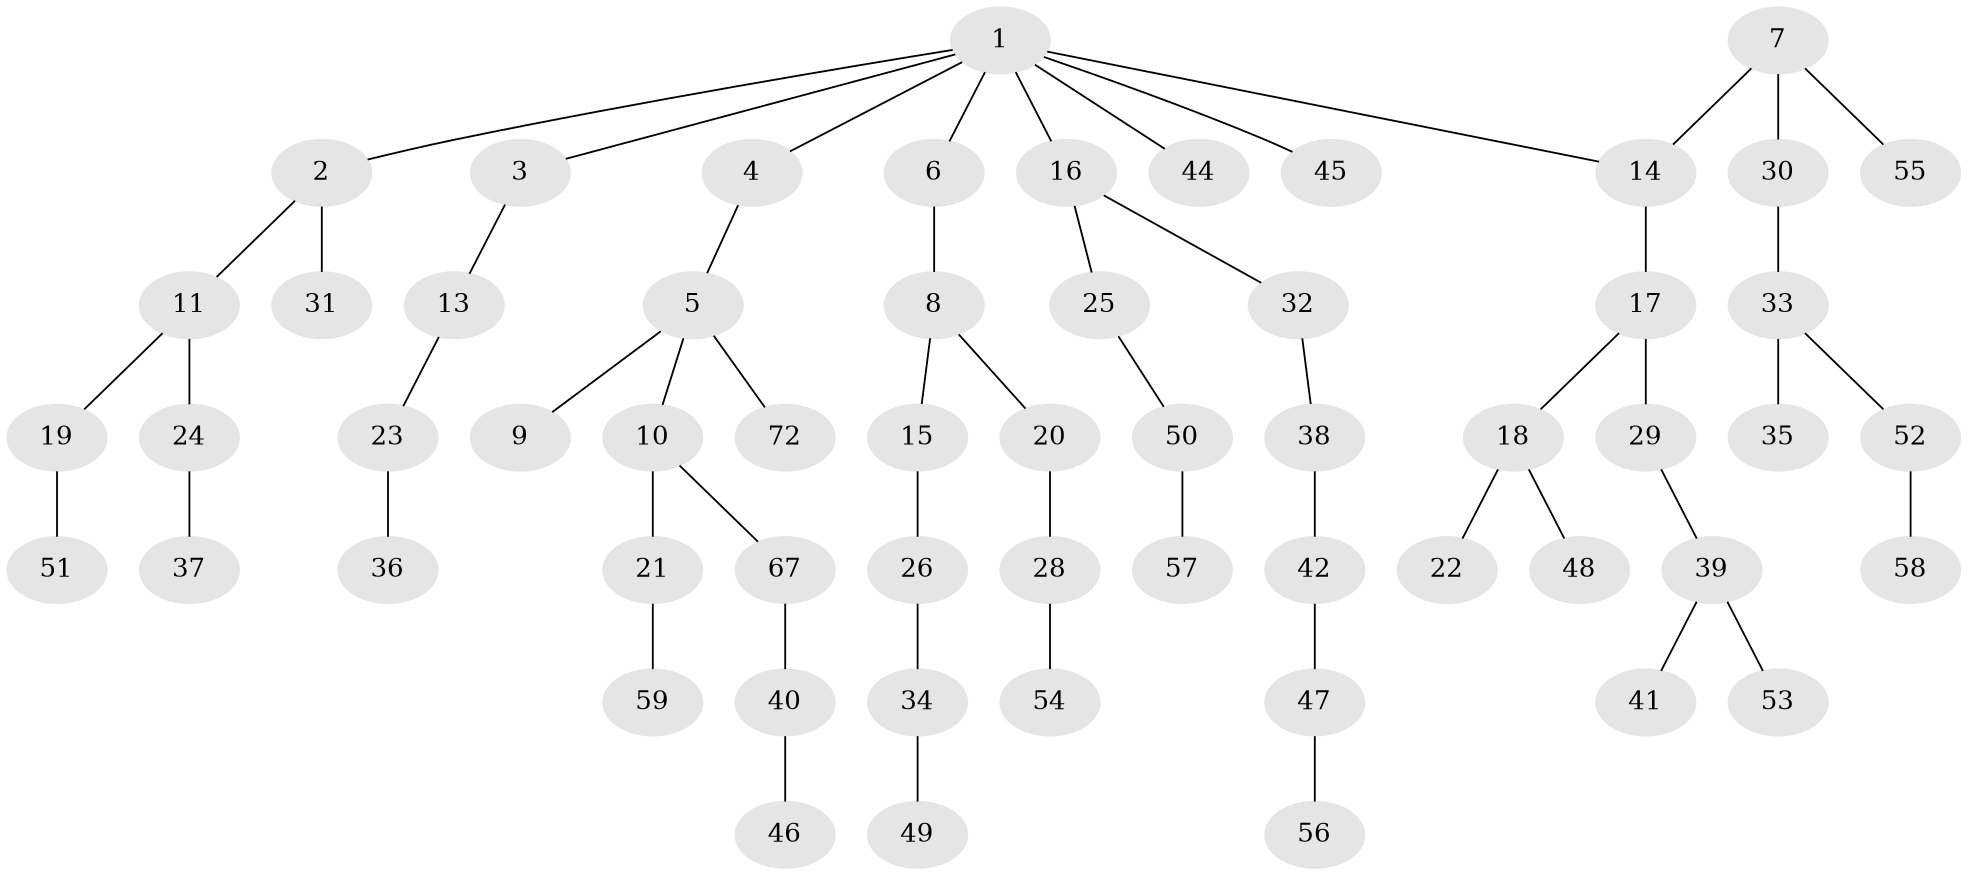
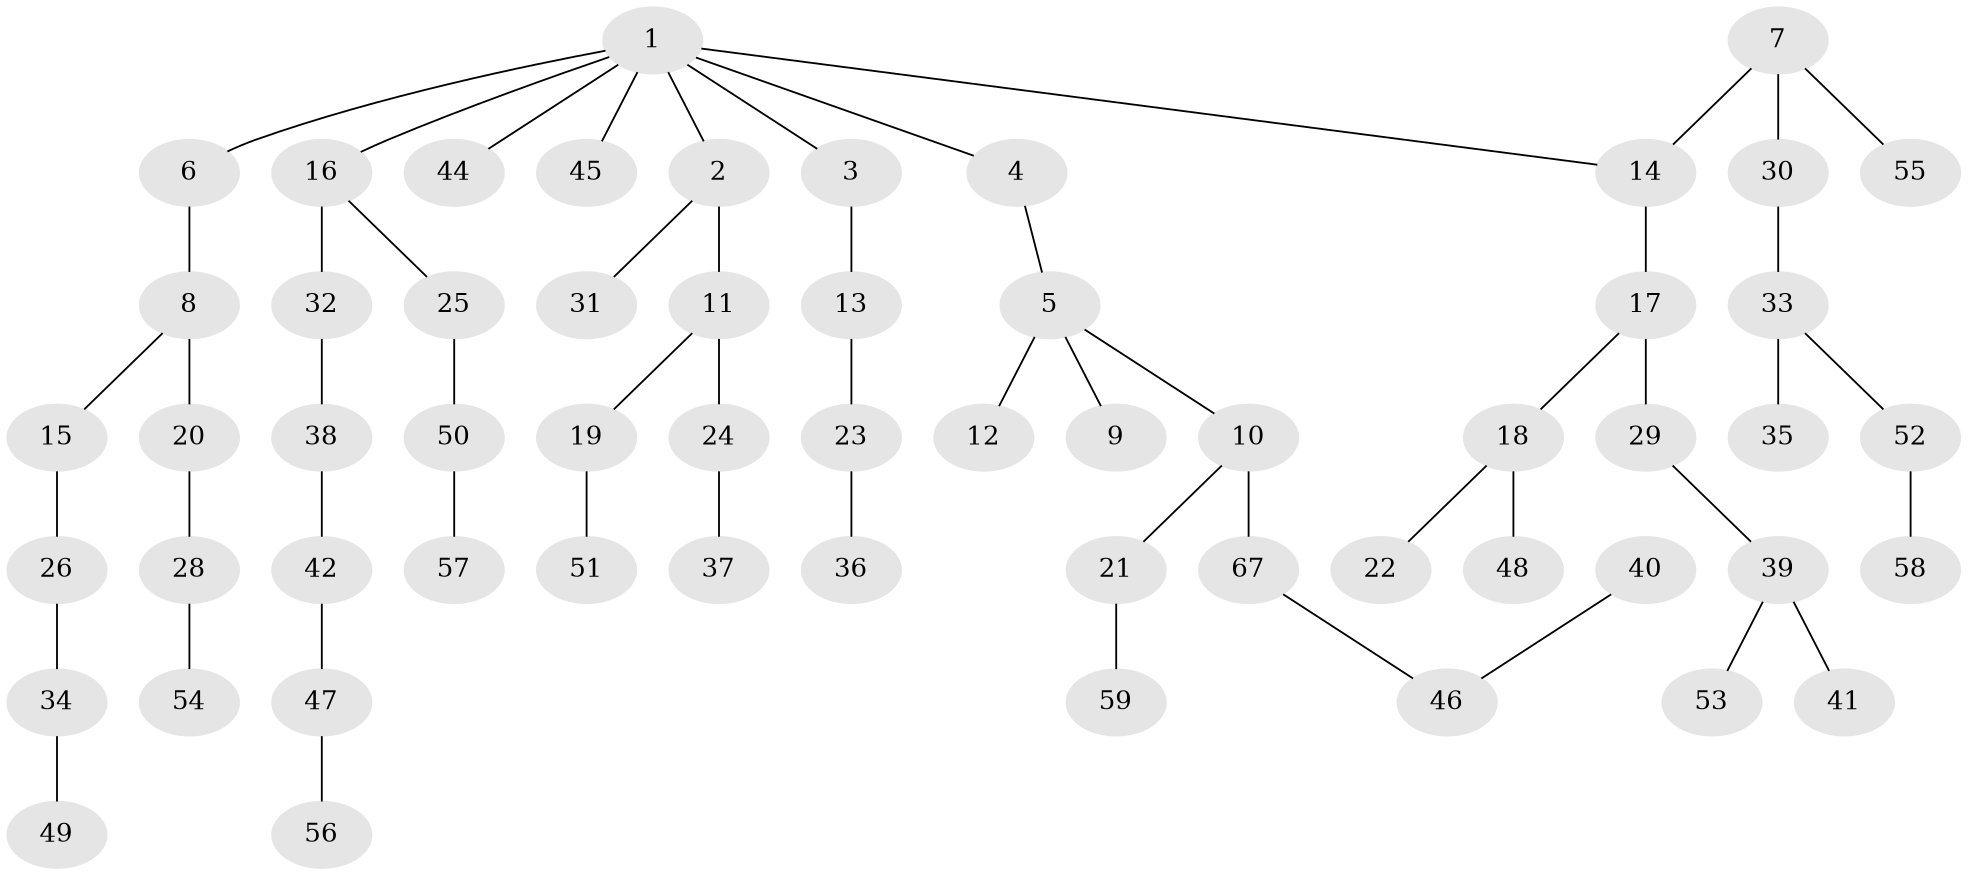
(785, 438) -> (984, 438)
(785, 636) -> (1348, 636)
